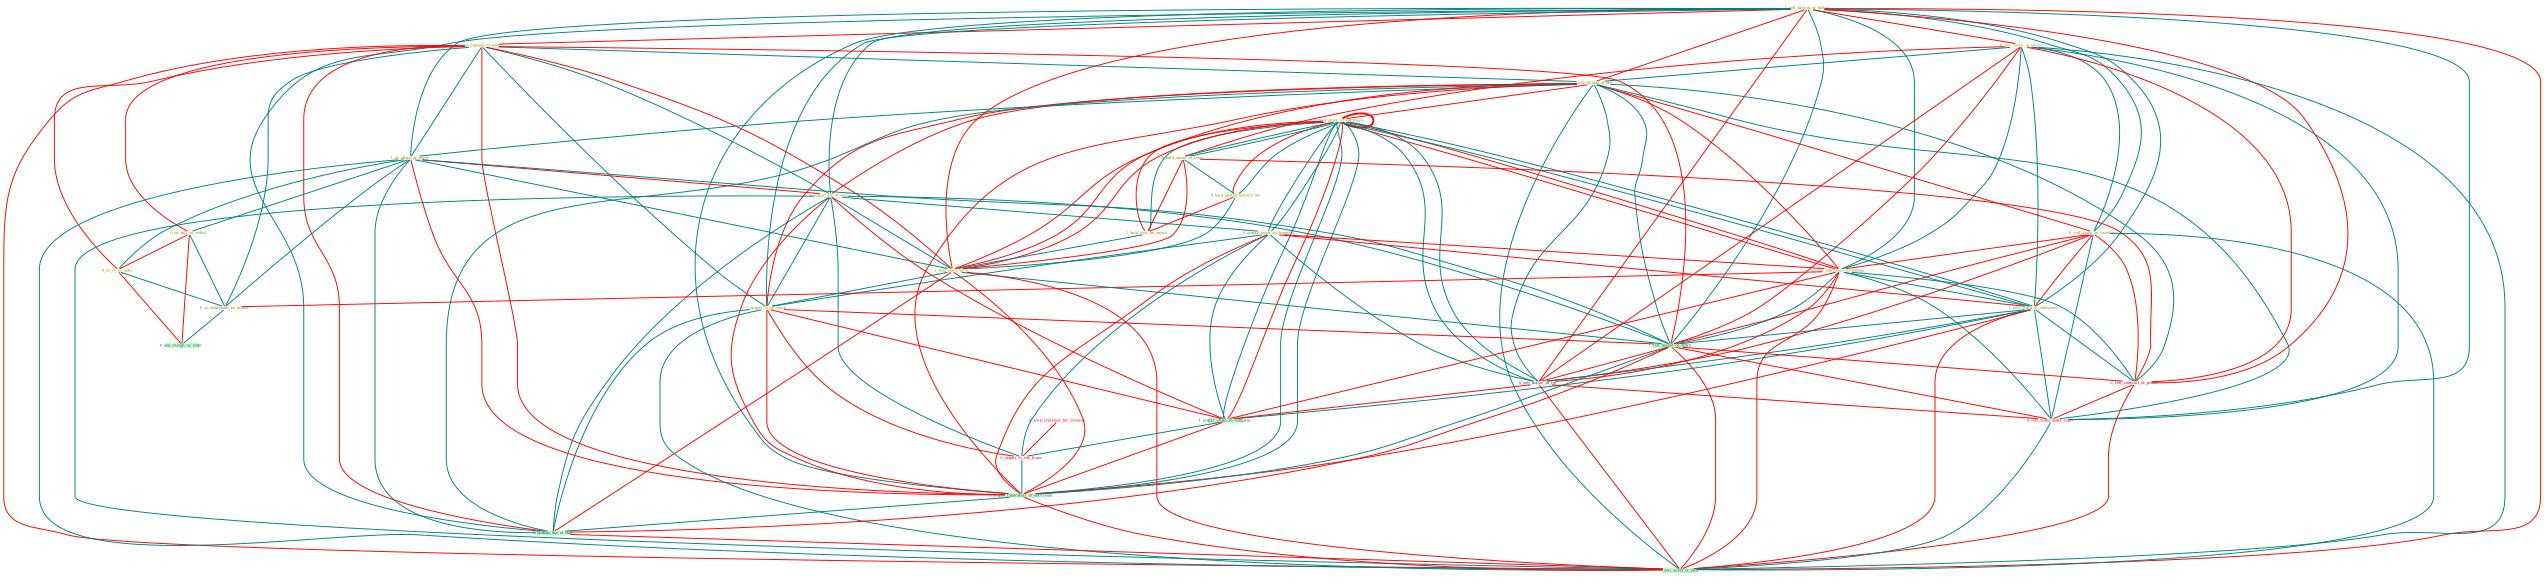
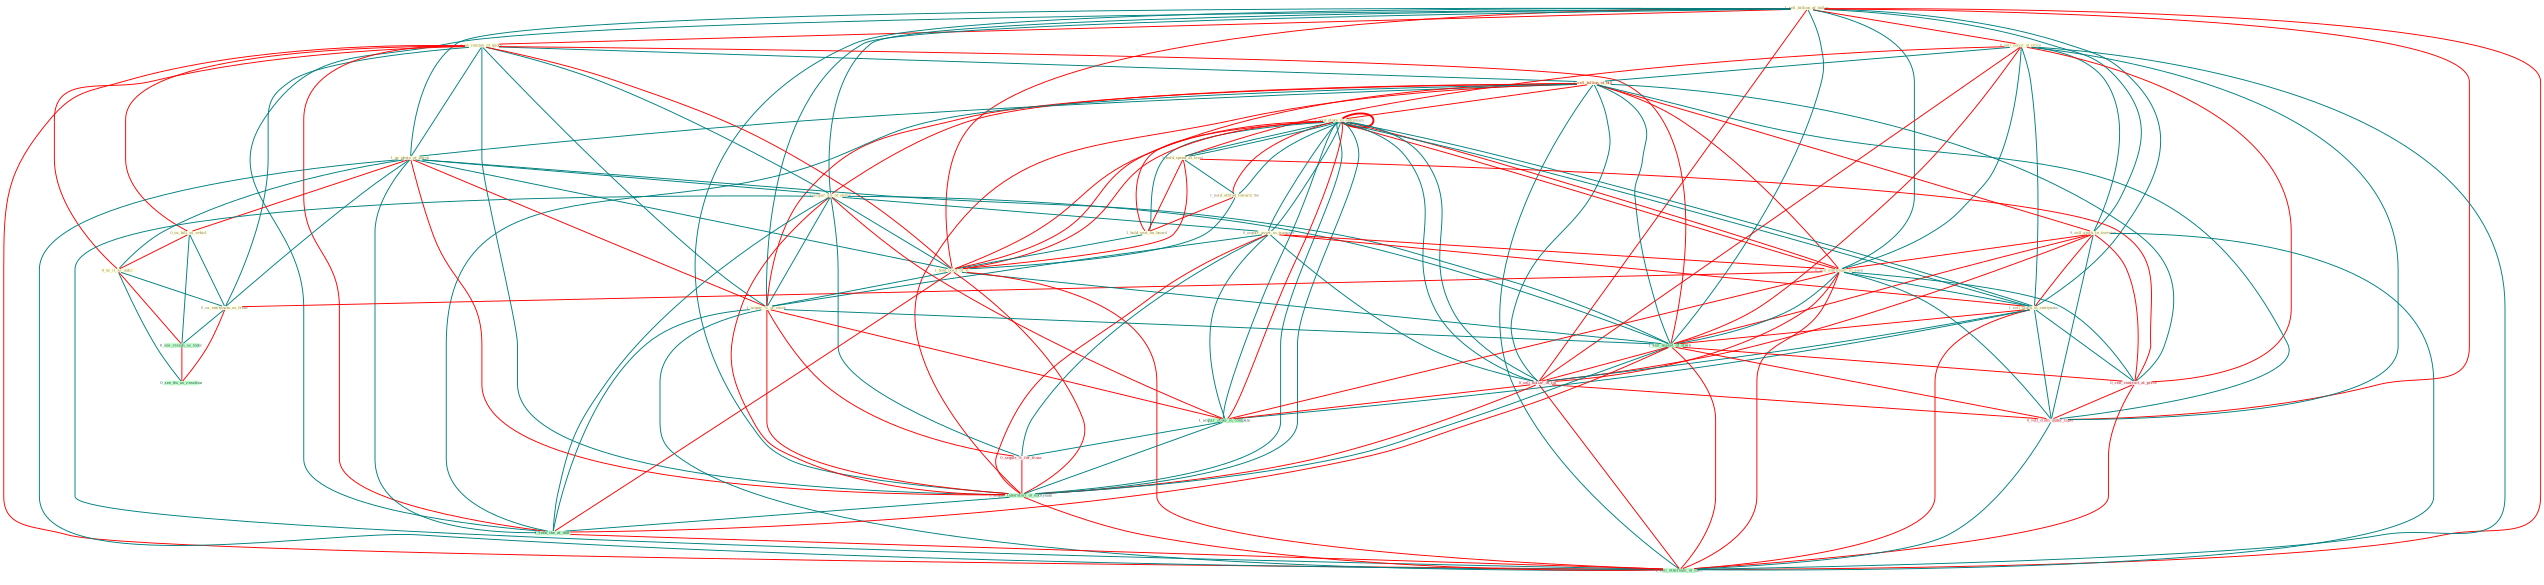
(1701, 45) -> none
(1594, 83) -> (1594, 83)
(2469, 97) -> (2469, 97)
(2284, 102) -> none
(621, 177) -> (621, 177)
(1236, 195) -> (1236, 195)
(295, 197) -> (295, 197)
none -> (589, 233)
(2093, 233) -> (2093, 233)
(1839, 270) -> (1839, 270)
(186, 287) -> (186, 287)
(225, 308) -> (225, 308)
(1219, 327) -> (1219, 327)
(1852, 327) -> (1852, 327)
none -> (182, 383)
(1538, 383) -> (1538, 383)
(1058, 420) -> none
(1513, 430) -> (1355, 448)
(561, 433) -> (561, 433)
(1124, 458) -> (1124, 458)
(1022, 477) -> (1022, 477)
(553, 533) -> (553, 533)
(1680, 570) -> (1680, 570)
